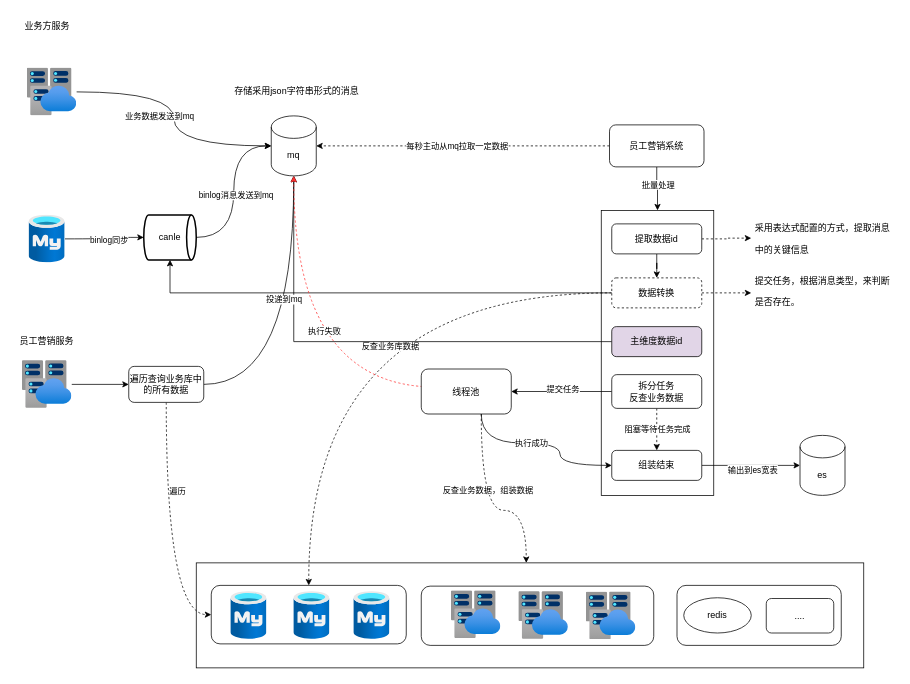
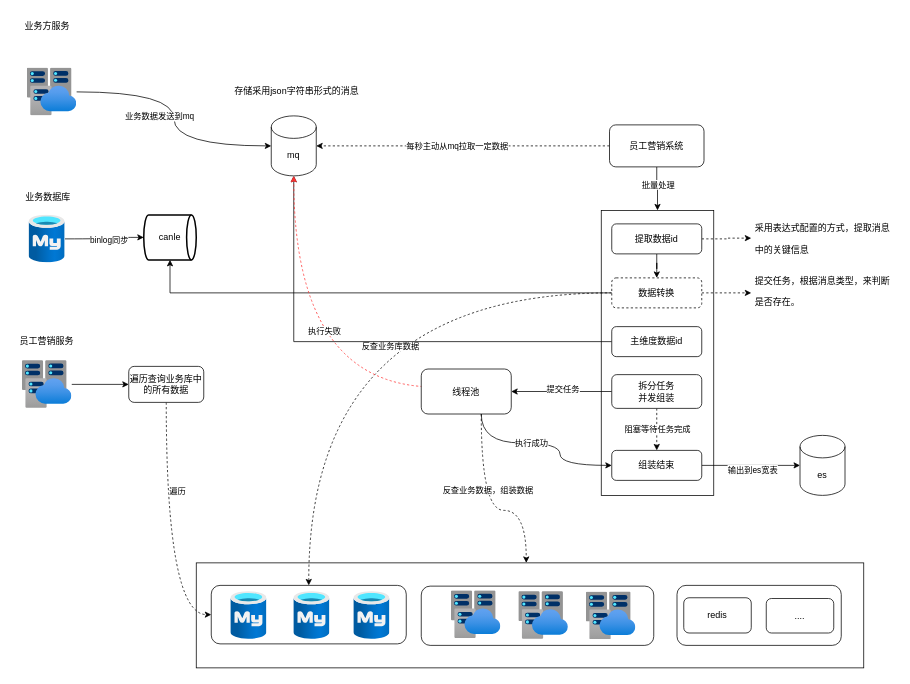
none -> (48, 198)
(233, 198) -> none
(273, 329) -> none
(657, 342) -> (657, 342)
(657, 392) -> (657, 392)
(717, 615) -> (717, 615)
